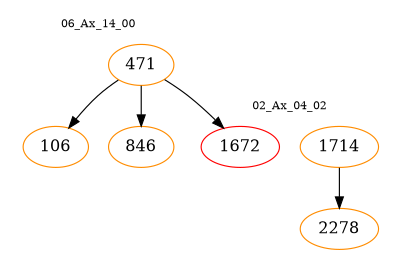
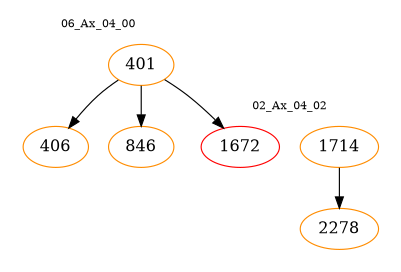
(99, 24) -> (99, 24)
(141, 65) -> (141, 65)
(56, 147) -> (56, 147)
